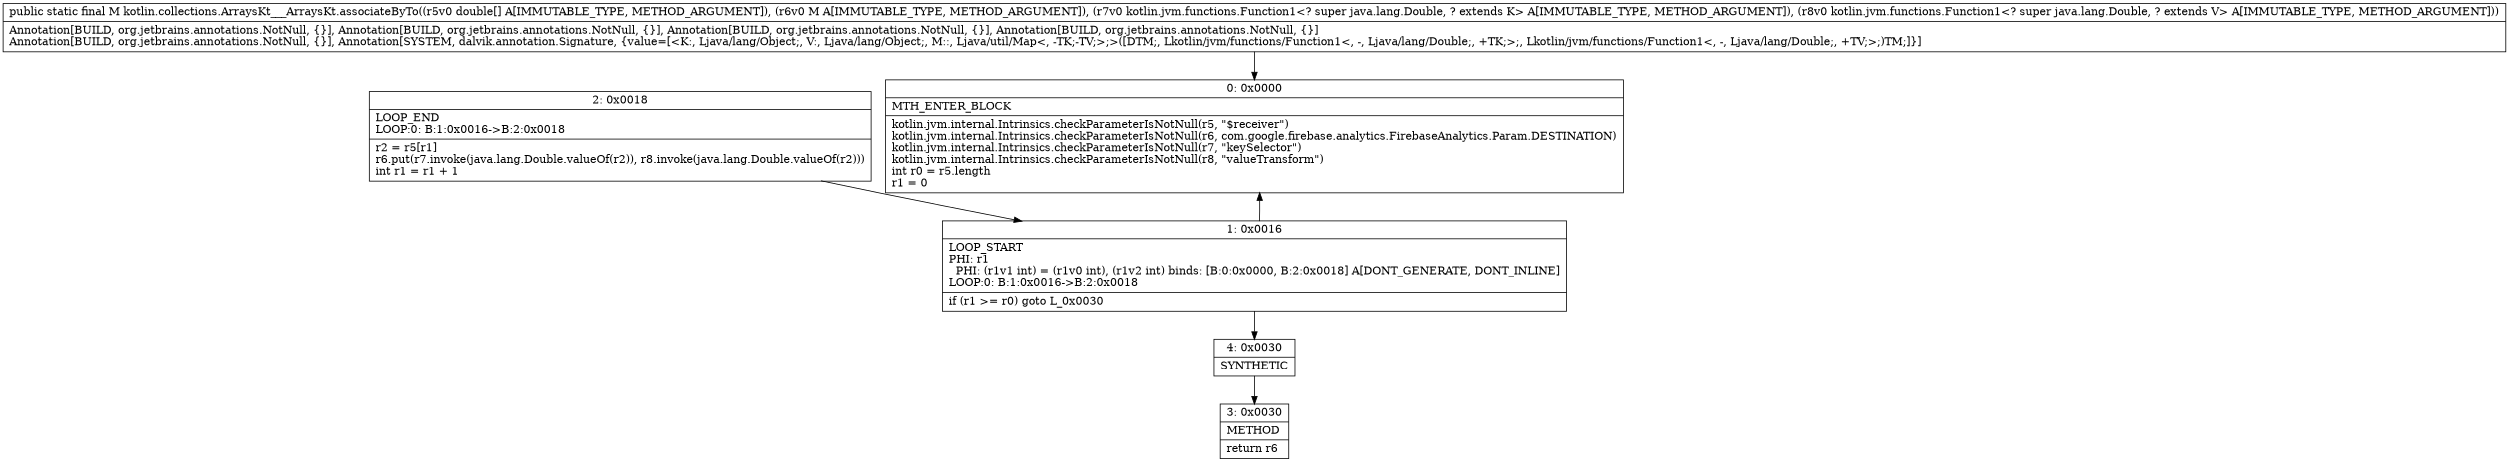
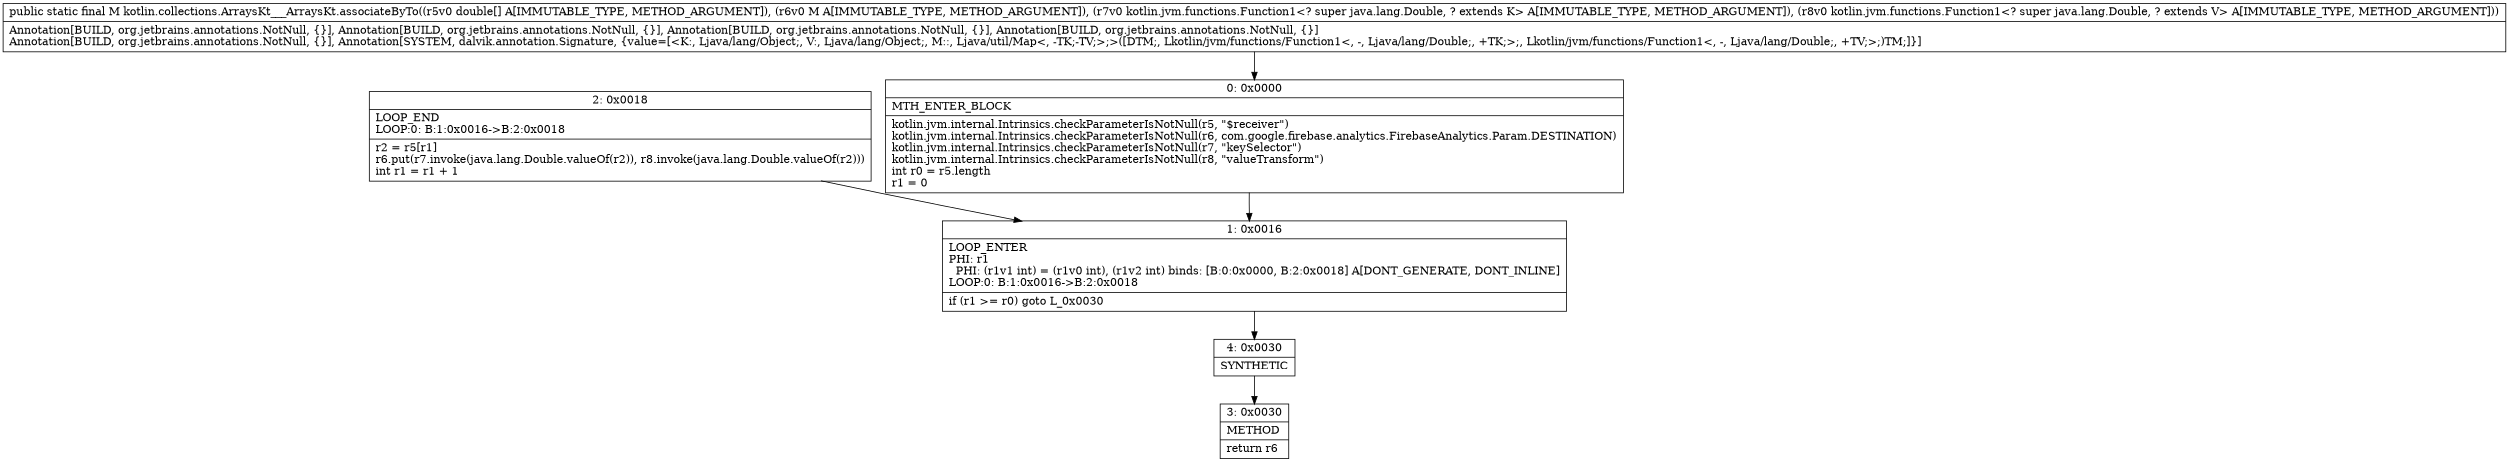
(1260, 211) -> (1249, 203)
(986, 248) -> (988, 248)
